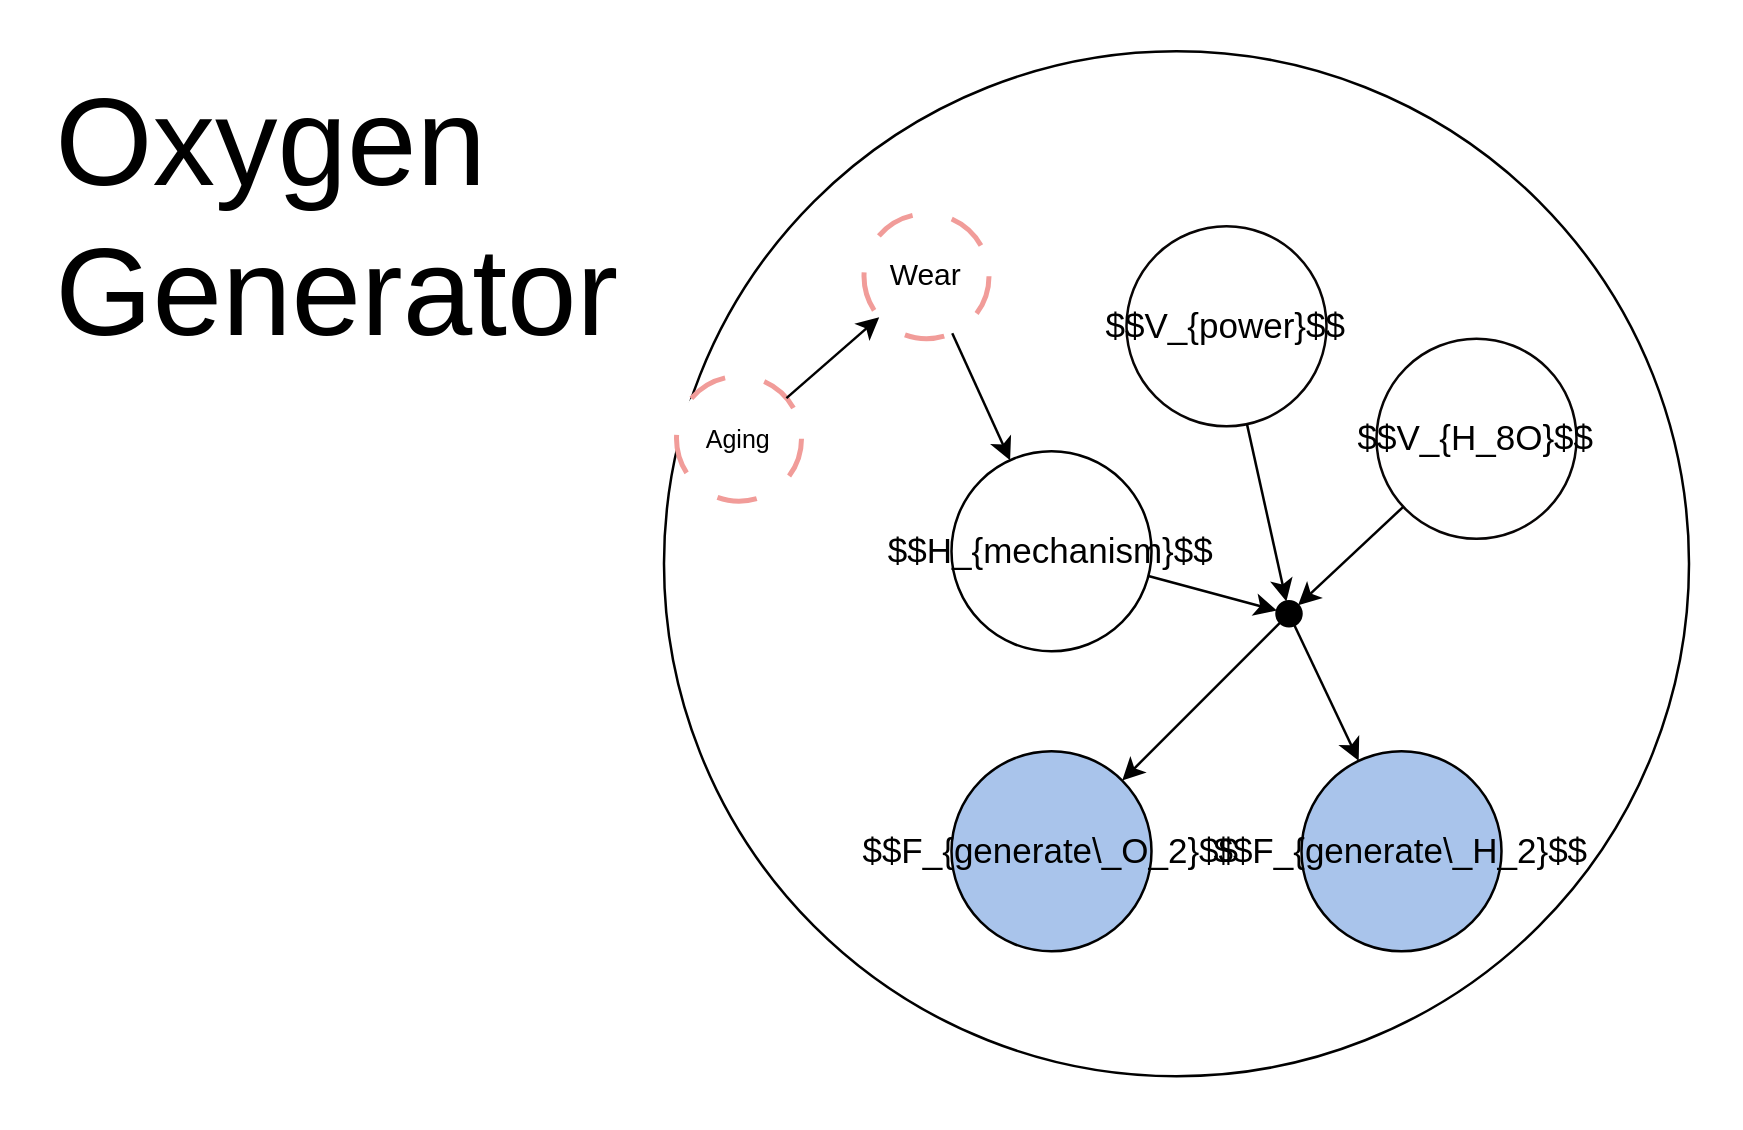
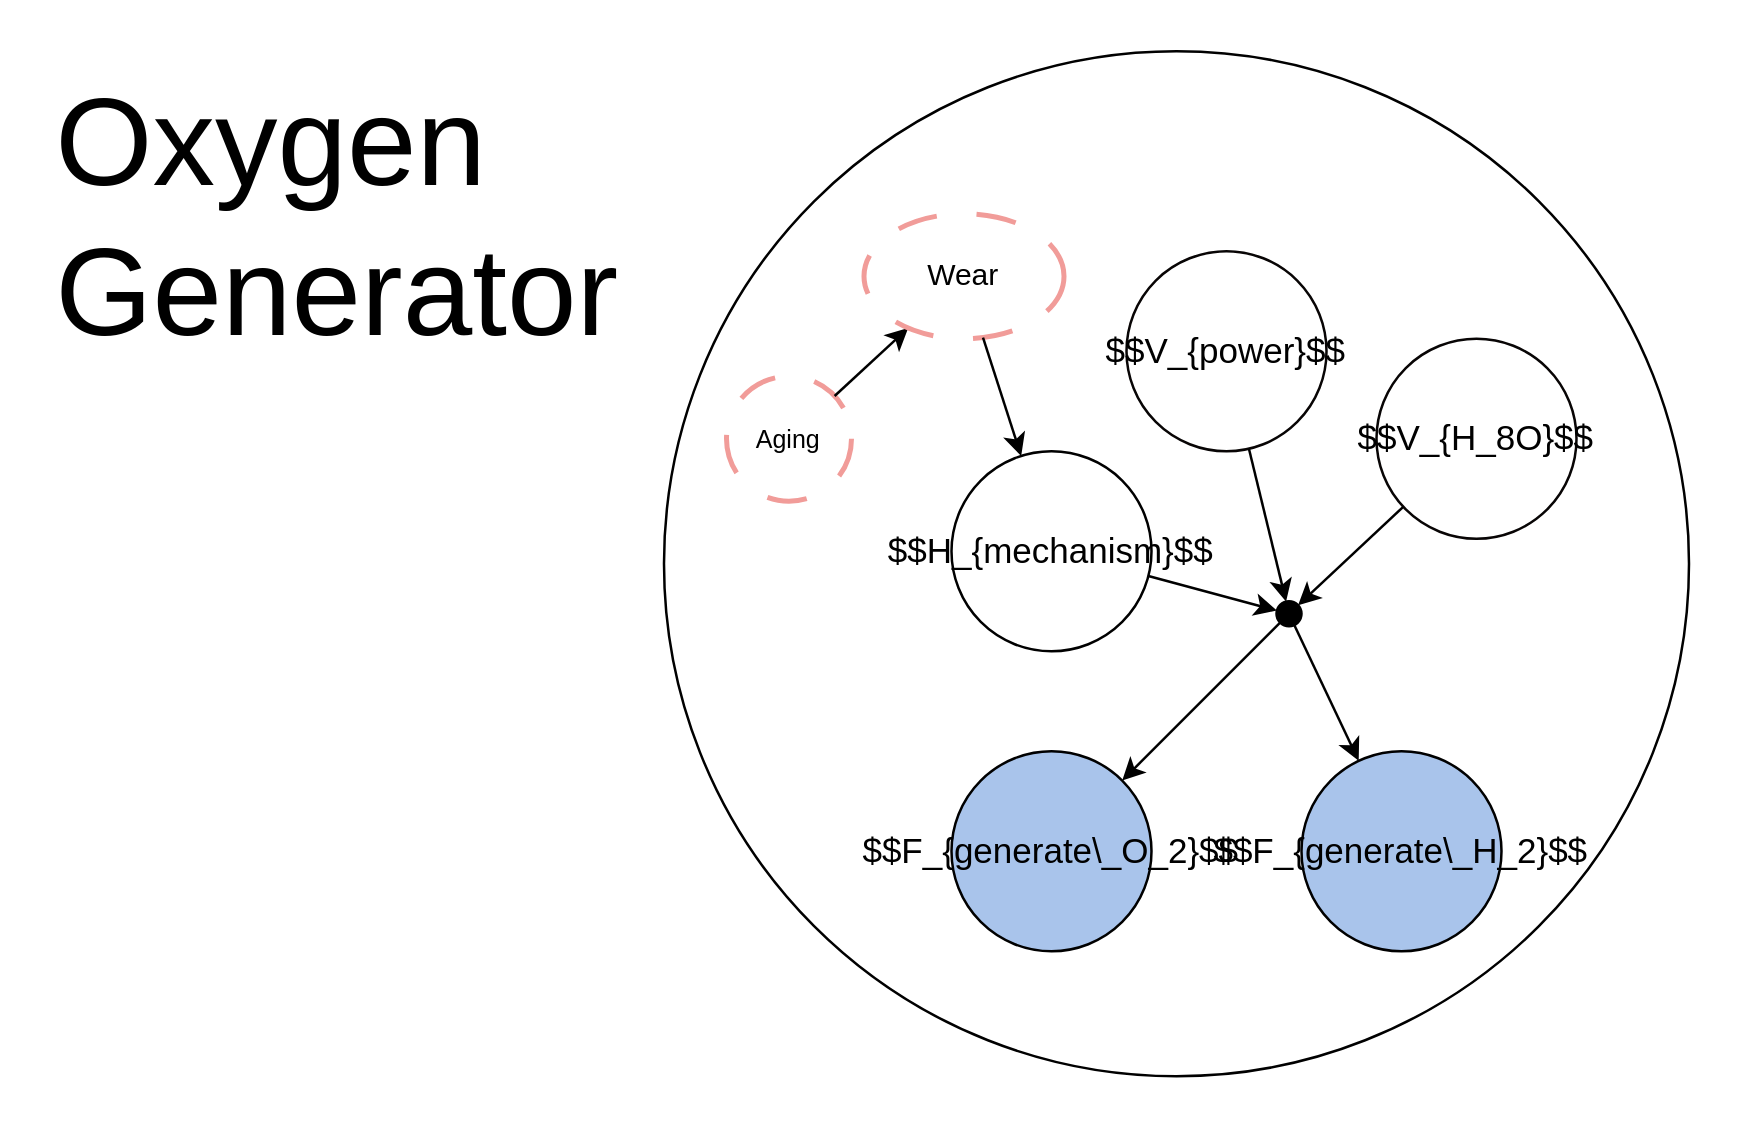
(926, 276) -> (964, 276)
(1226, 326) -> (1226, 351)
(739, 439) -> (789, 439)
